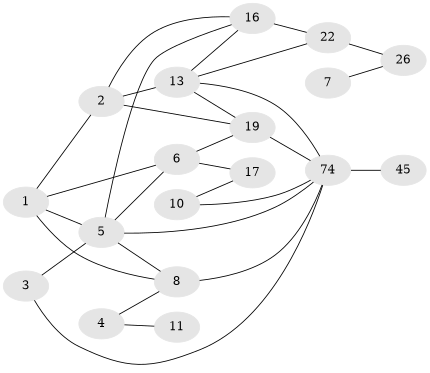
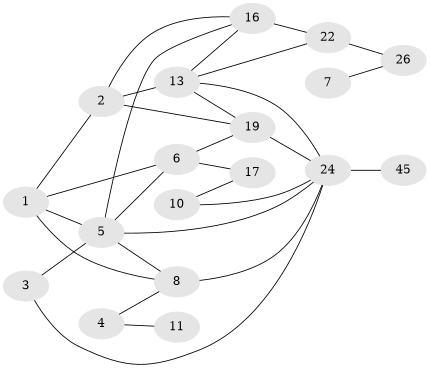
(328, 170) -> (328, 170)
